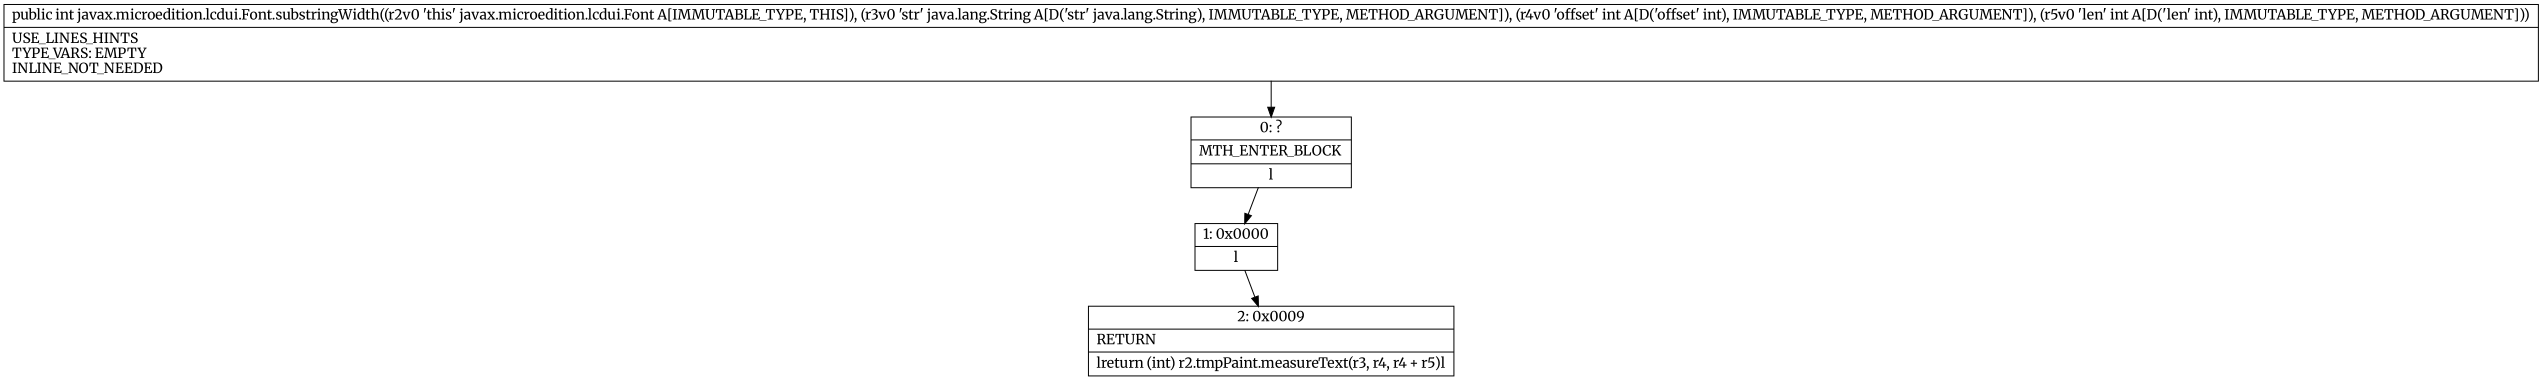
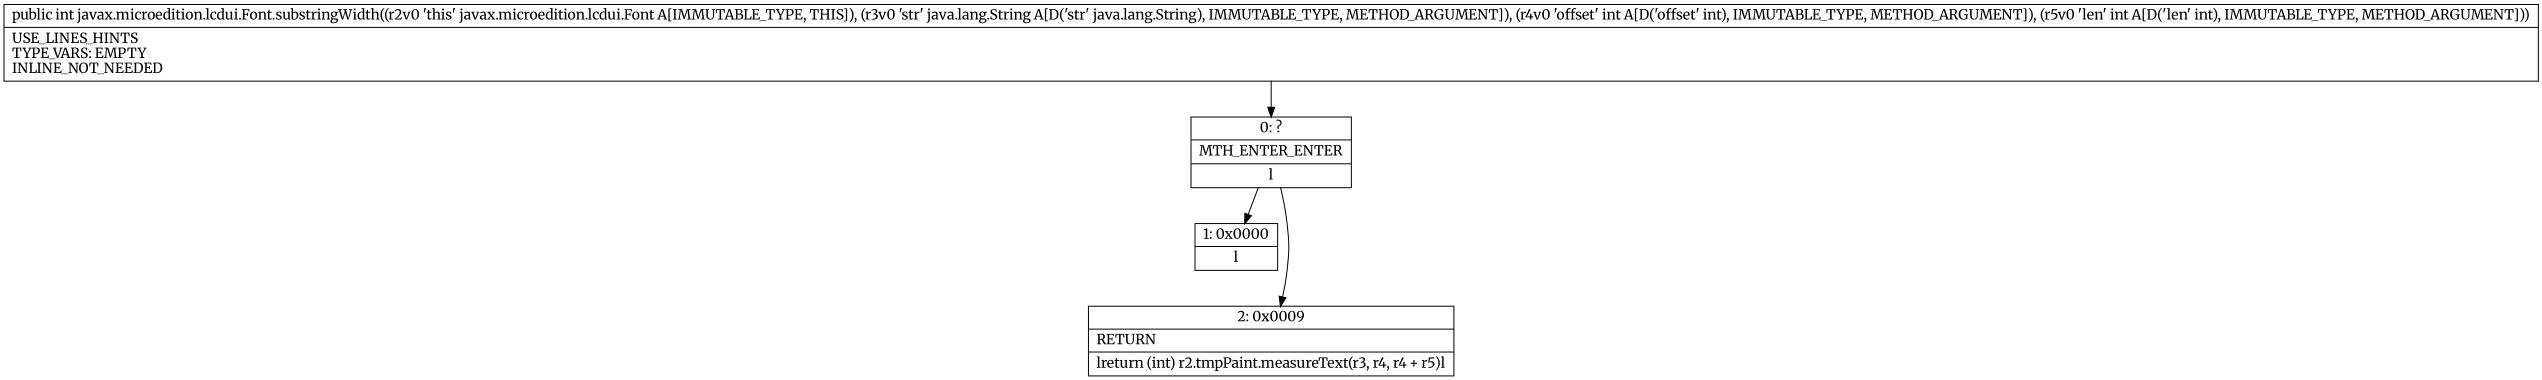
(1270, 151) -> (1271, 151)
(1250, 284) -> (1289, 242)
